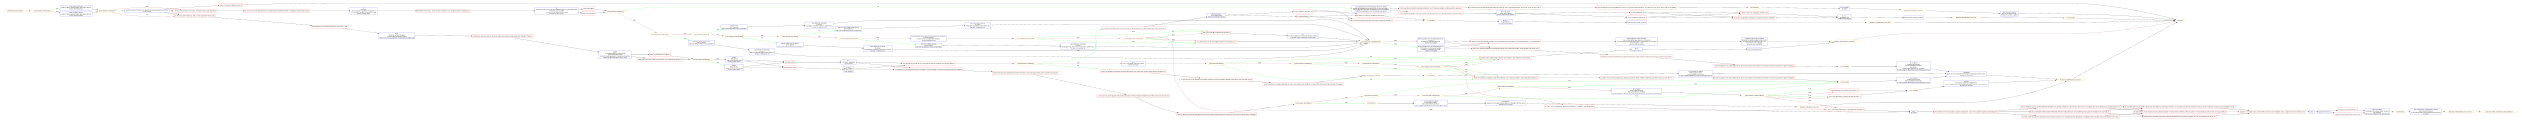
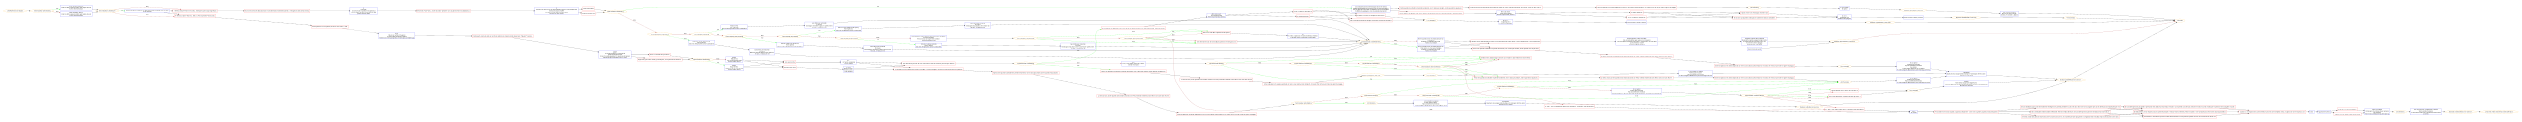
(231, 5) -> none
(1637, 50) -> none
